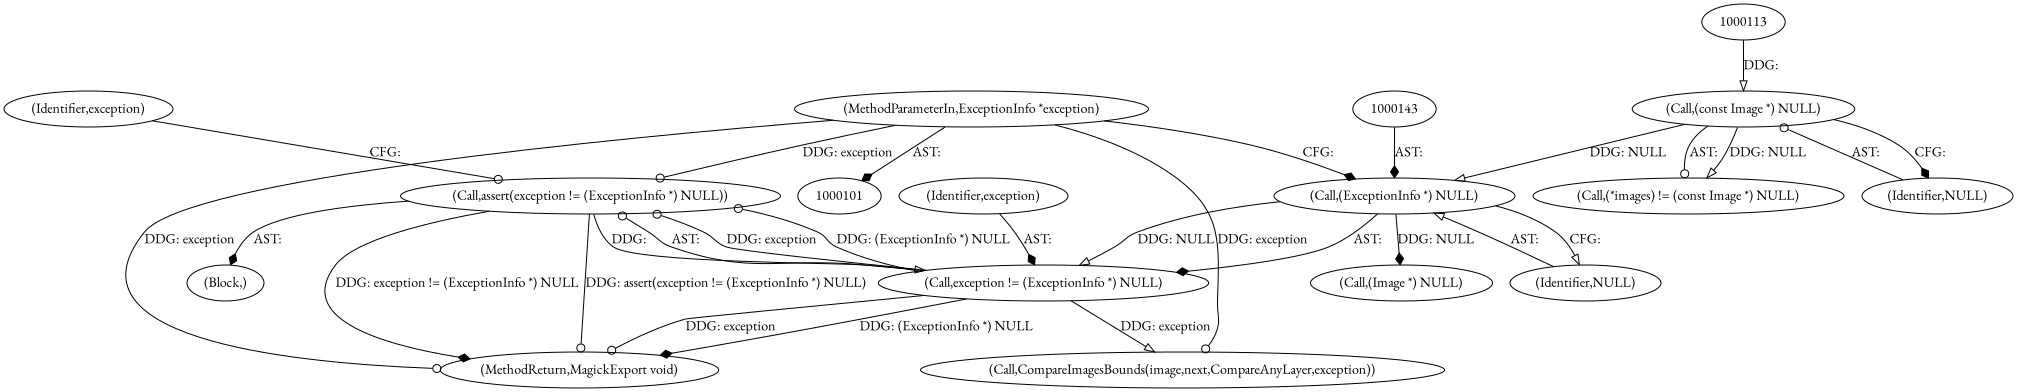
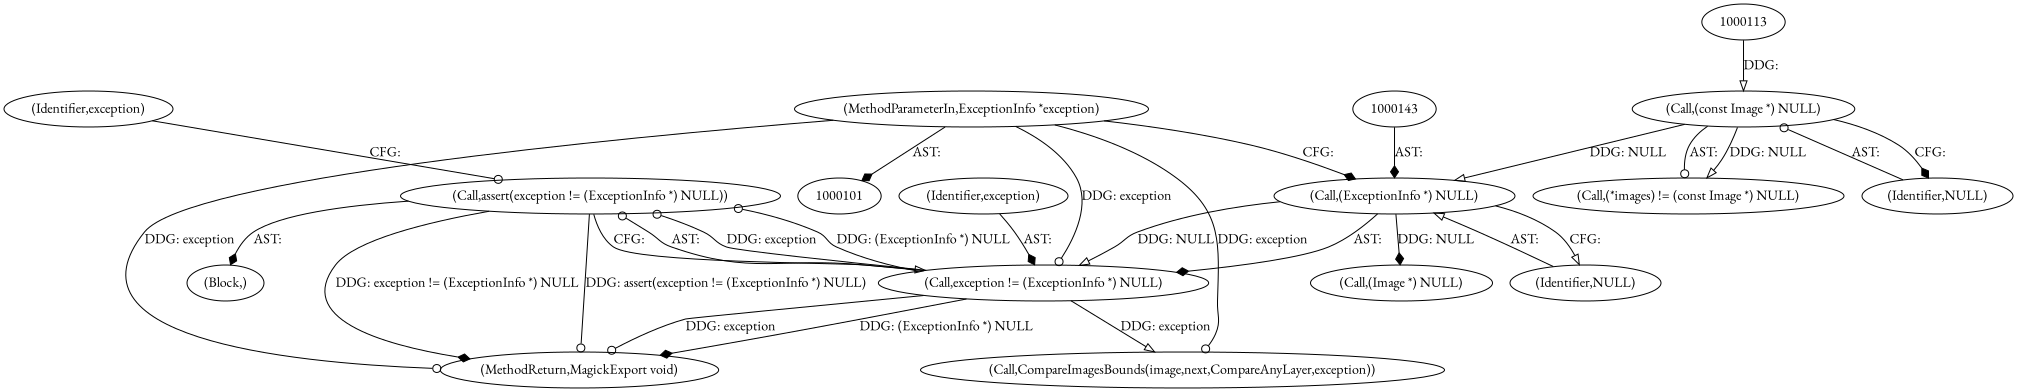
(780, 150) -> (1077, 180)
(631, 240) -> (631, 240)
